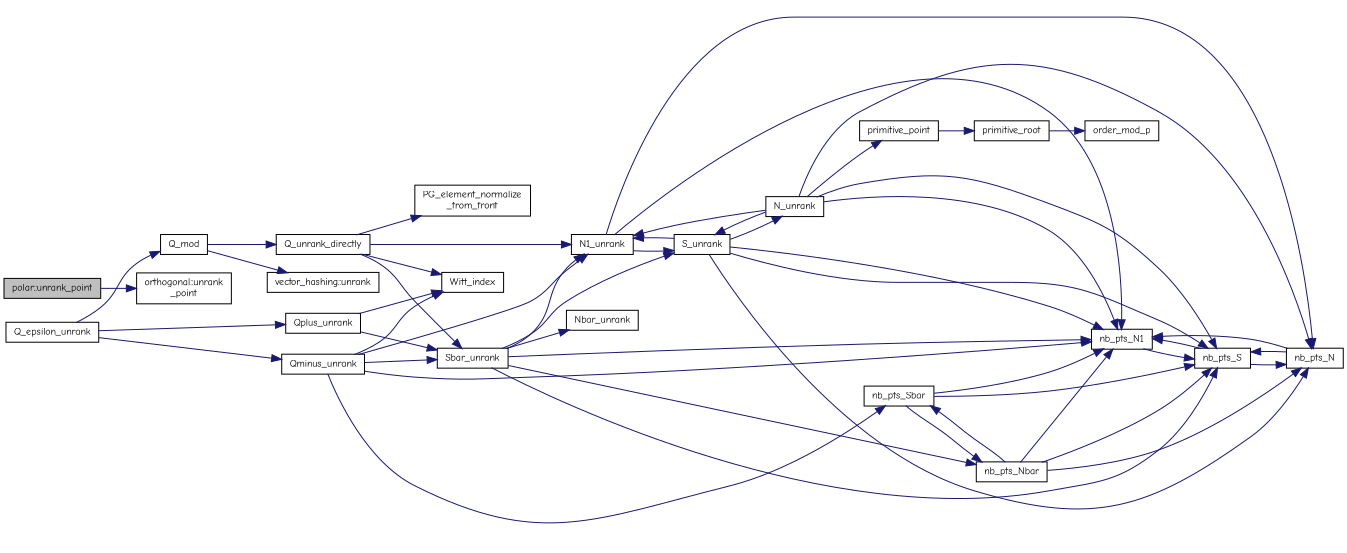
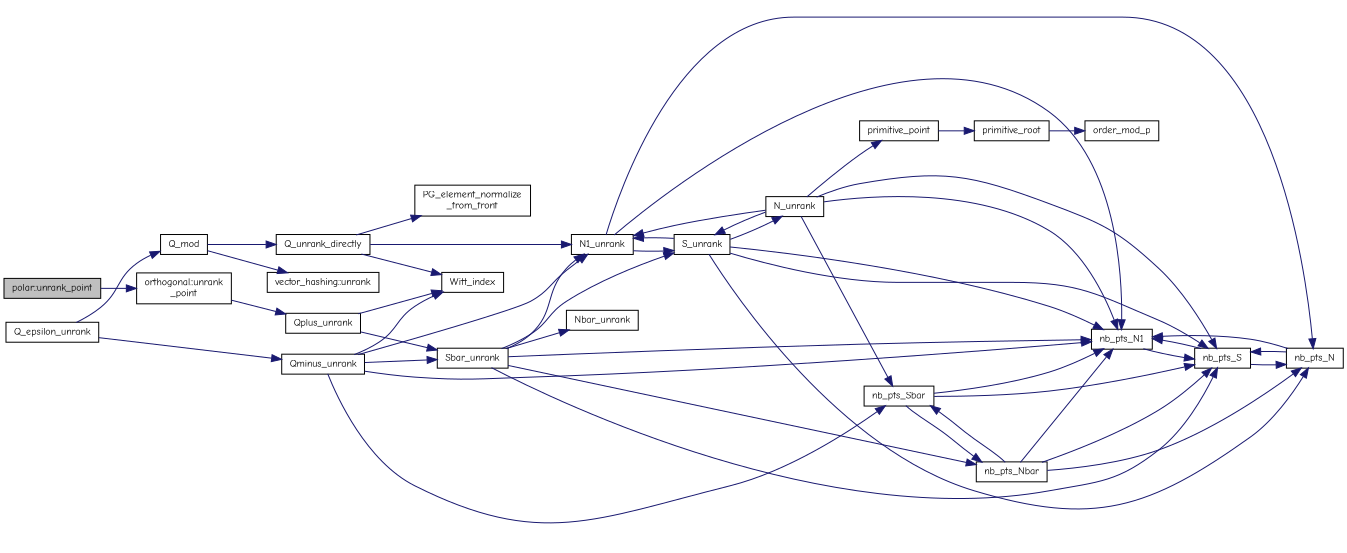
(1093, 81) -> (844, 297)
(407, 292) -> none
(187, 328) -> (254, 306)
